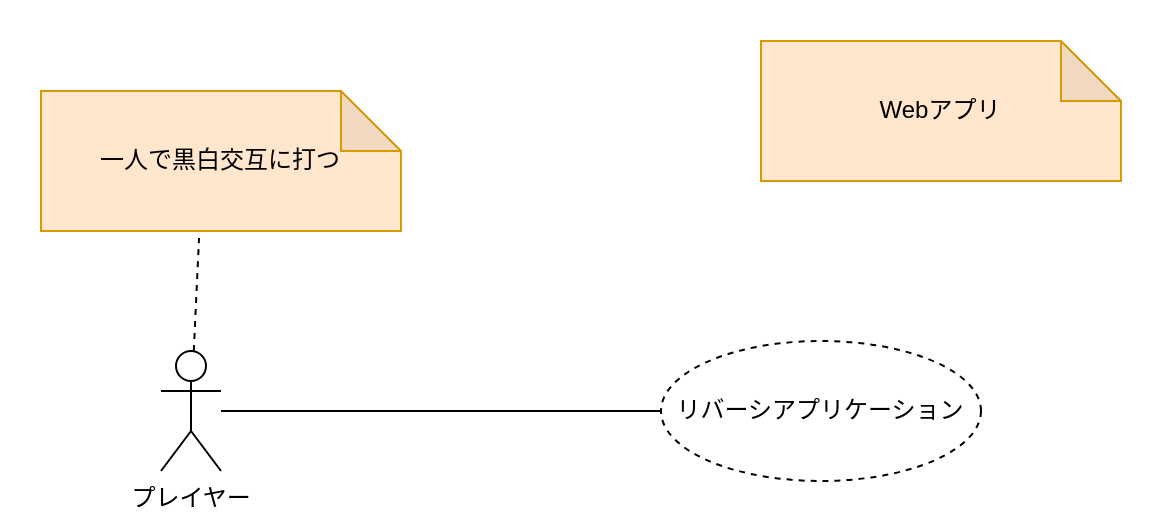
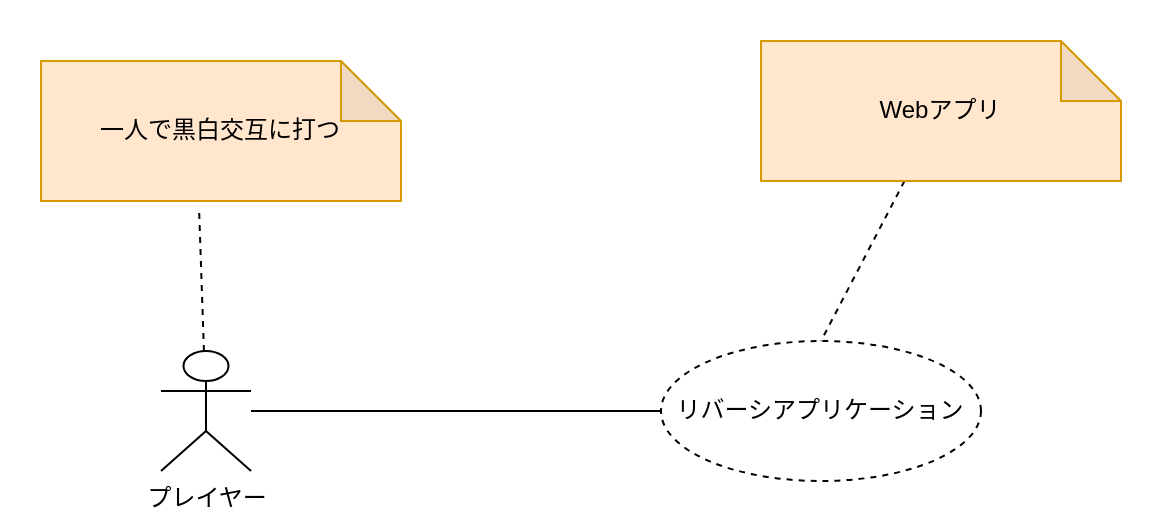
(221, 161) -> (221, 131)
none -> (864, 259)
(191, 411) -> (206, 411)
